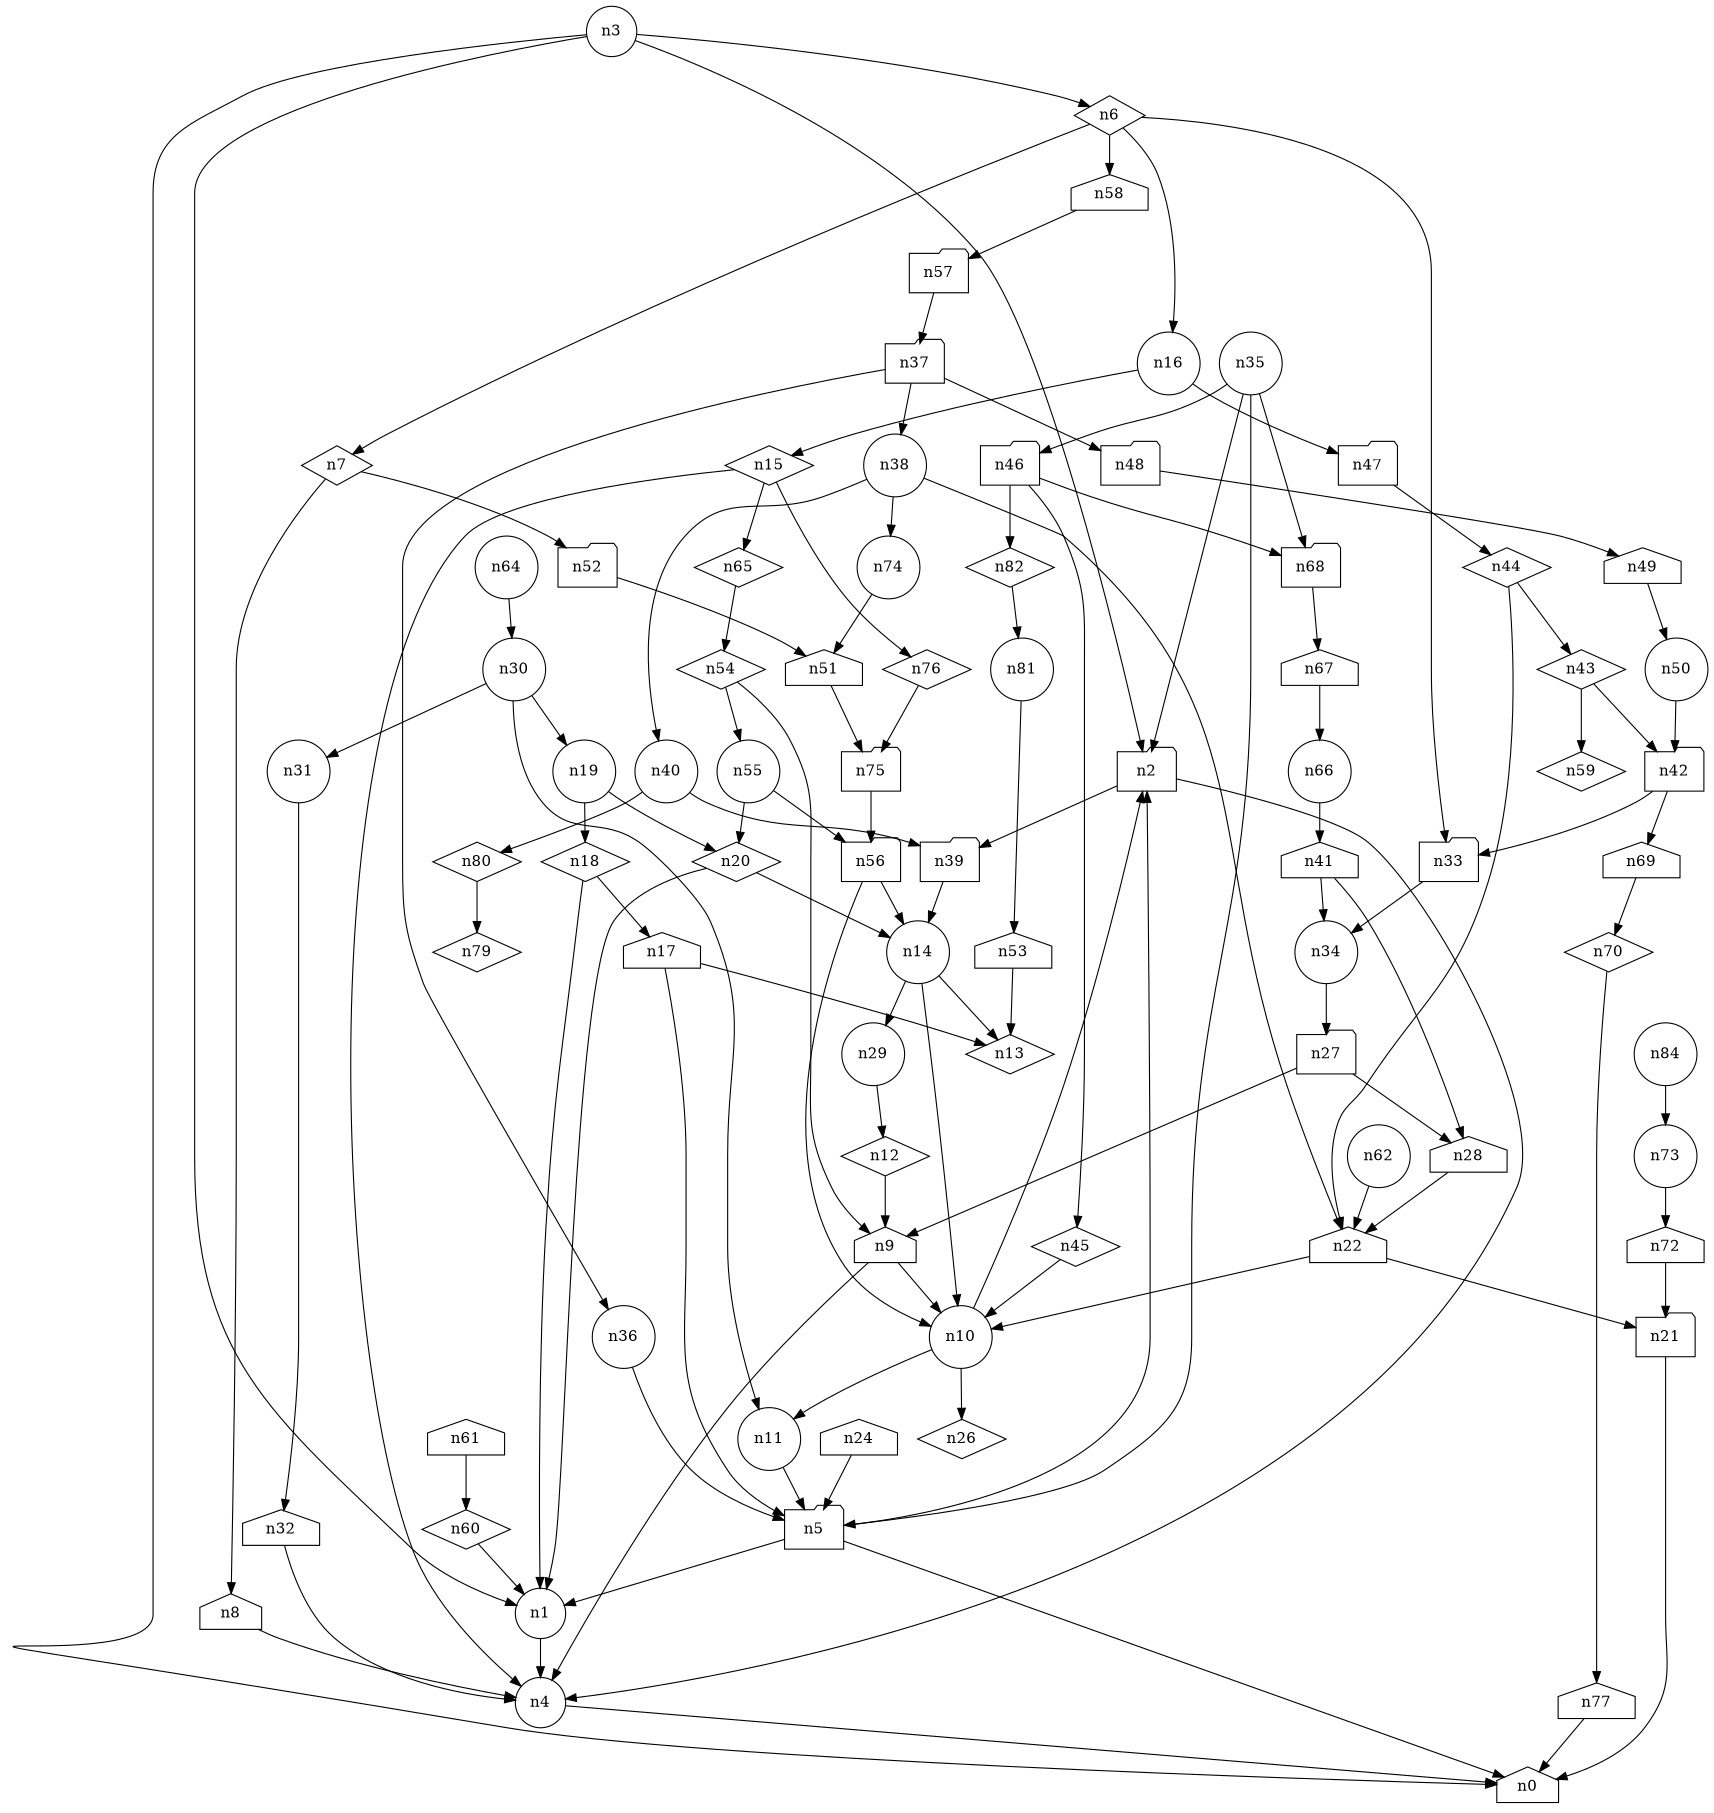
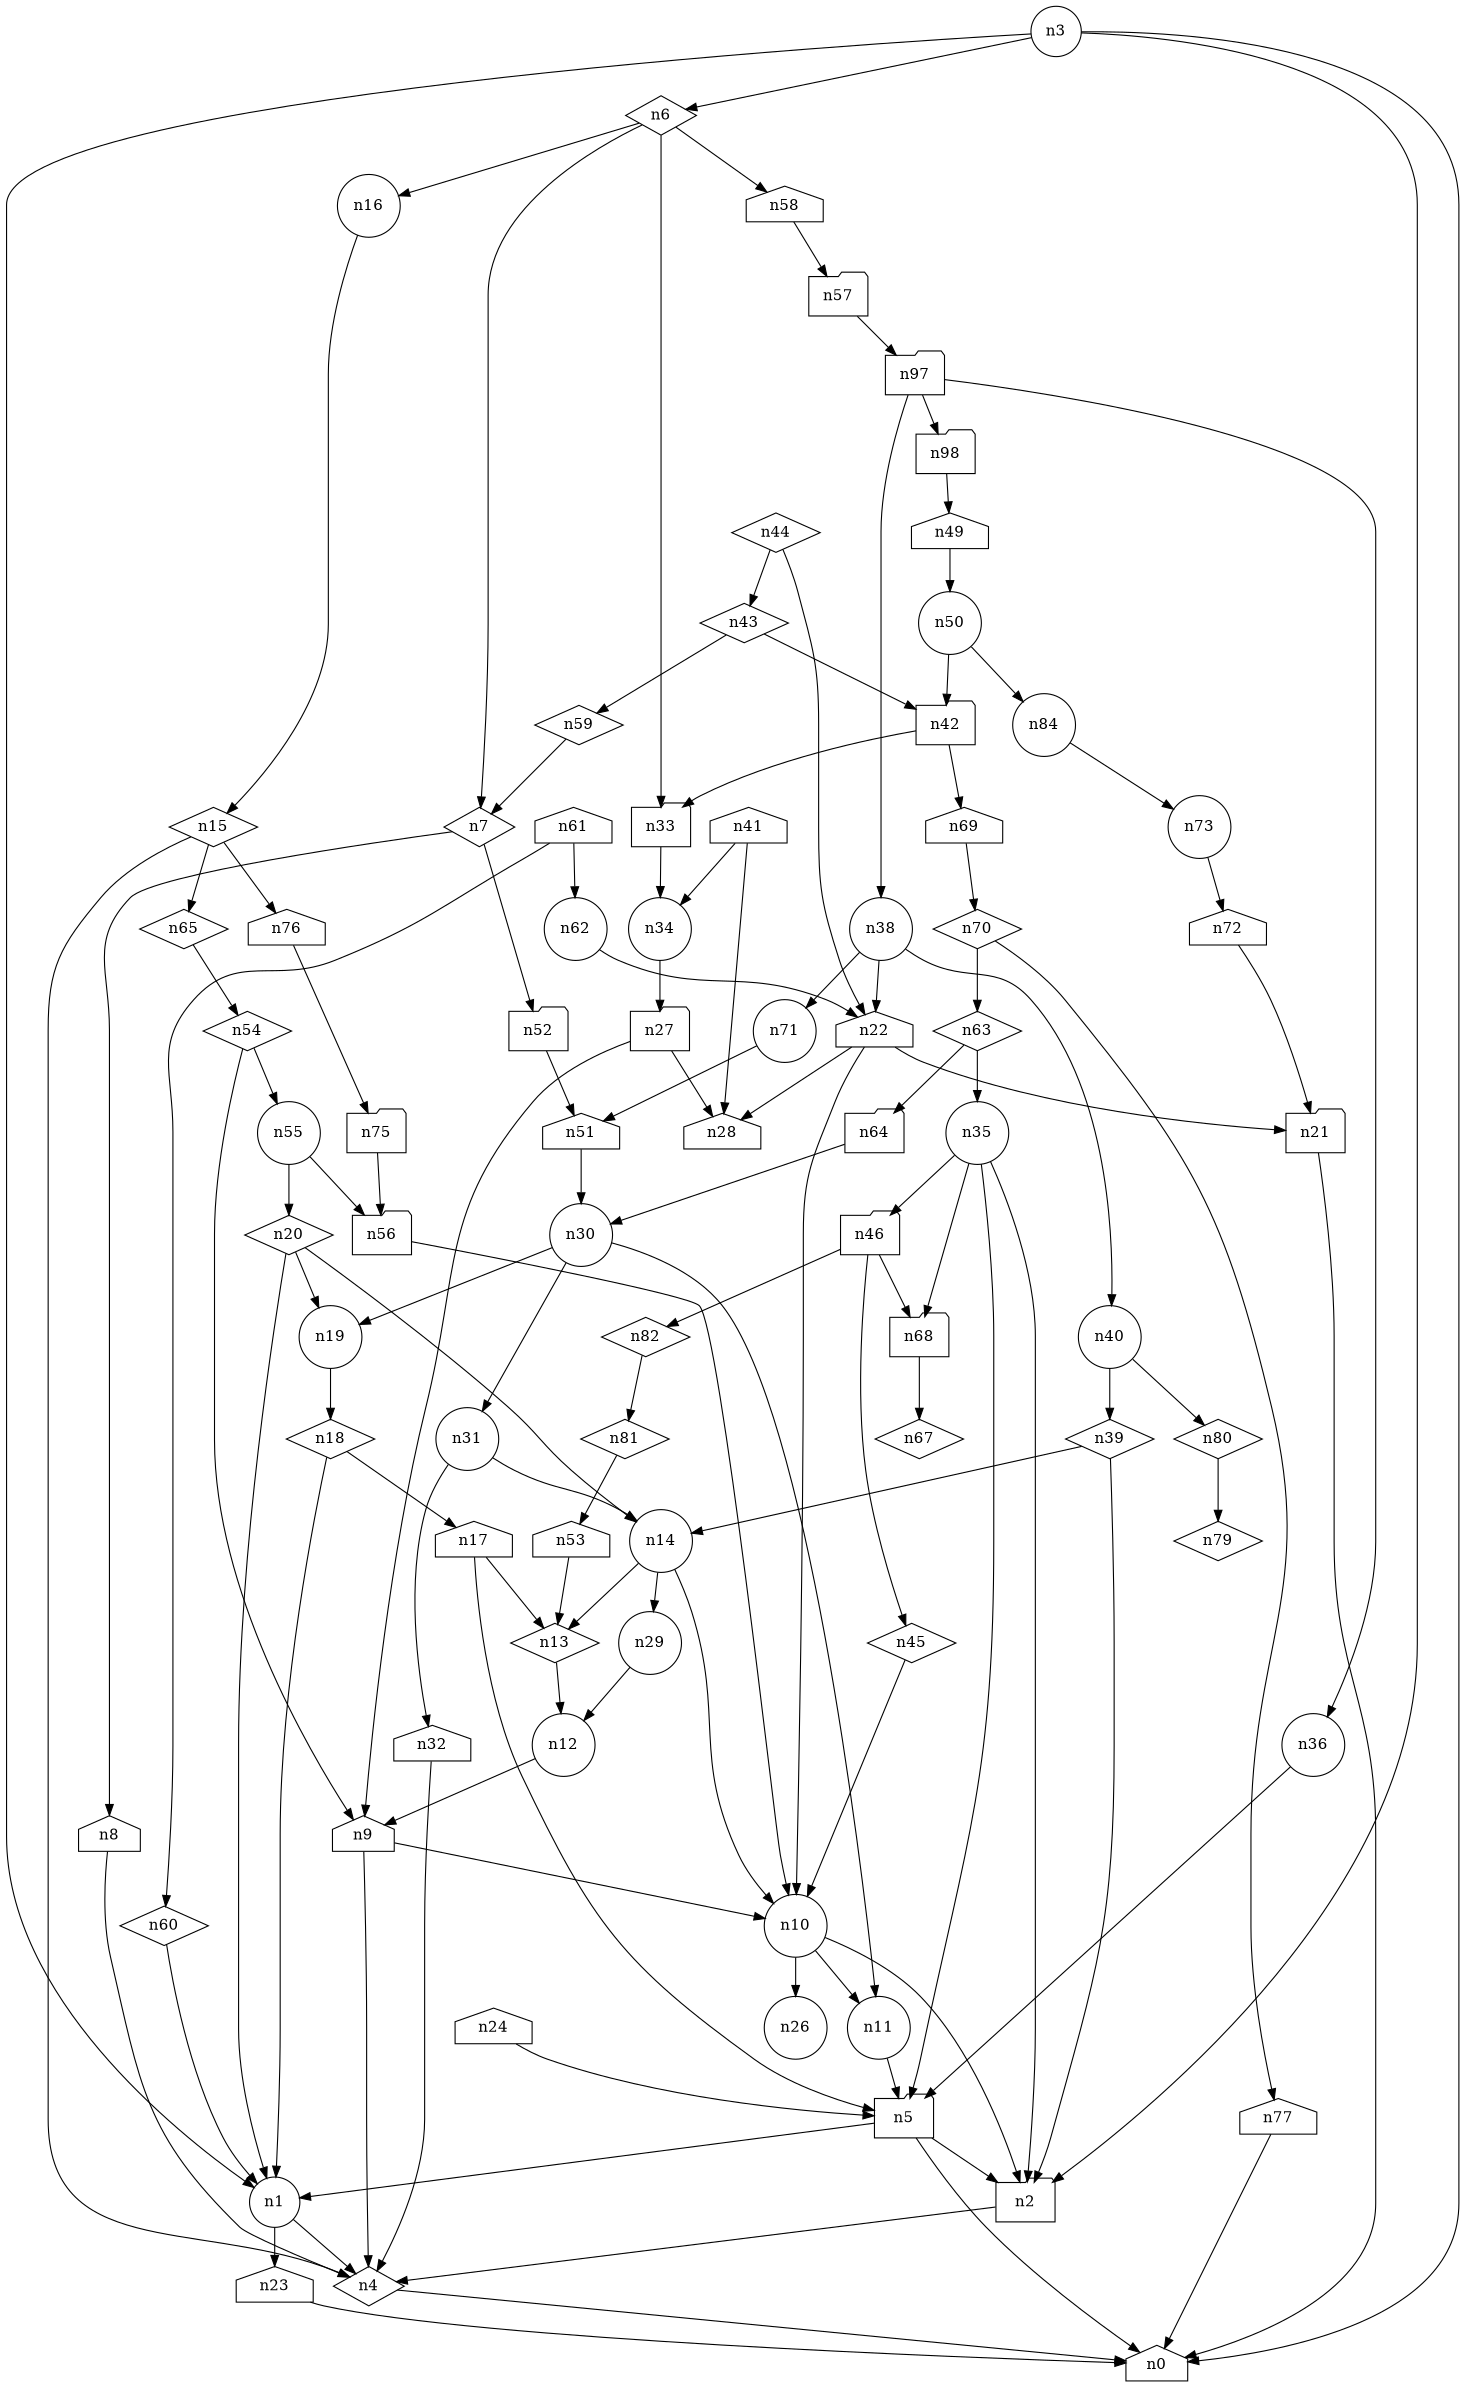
(915, 363) -> (915, 375)
(1130, 465) -> (946, 454)
(1368, 465) -> none
(507, 567) -> (874, 1133)
(889, 567) -> (785, 1031)
(927, 669) -> (287, 929)
(1022, 669) -> (625, 1439)
(1320, 669) -> (919, 1439)
none -> (993, 670)
(844, 714) -> (581, 1171)
(1320, 771) -> none
none -> (533, 773)
(1053, 814) -> (1113, 1820)
(656, 821) -> (305, 1275)
(950, 862) -> (1110, 1439)
none -> (574, 865)
(890, 898) -> (559, 1487)
none -> (977, 1031)
(885, 1156) -> (564, 1745)
(1411, 1199) -> (801, 1080)
(962, 1439) -> (796, 2028)
none -> (558, 1683)
(541, 1703) -> (369, 2286)
none -> (275, 2286)
